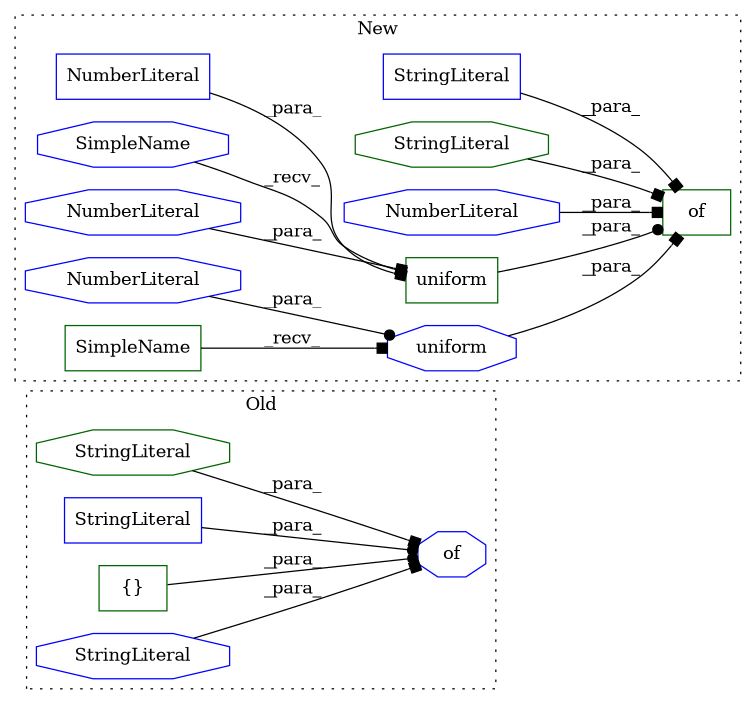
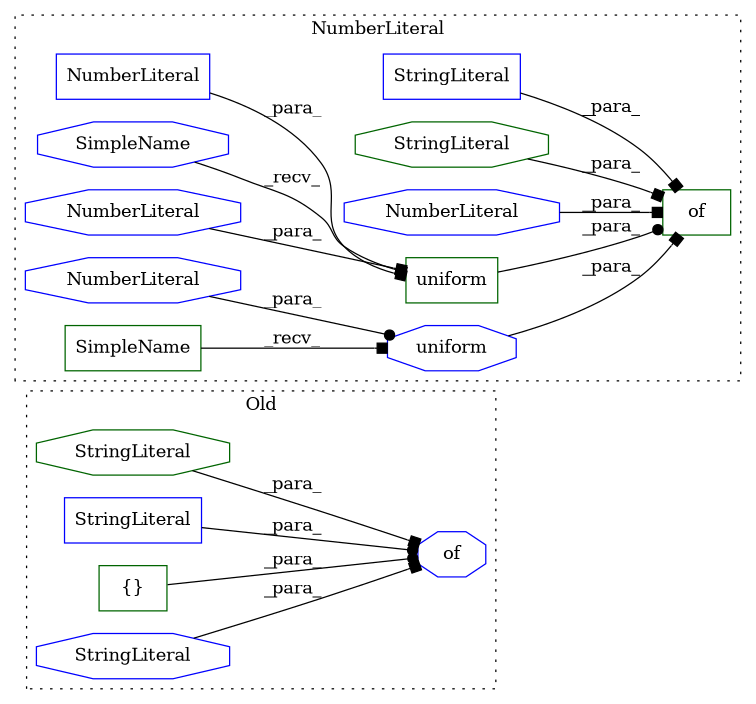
(378, 30) -> (378, 30)
